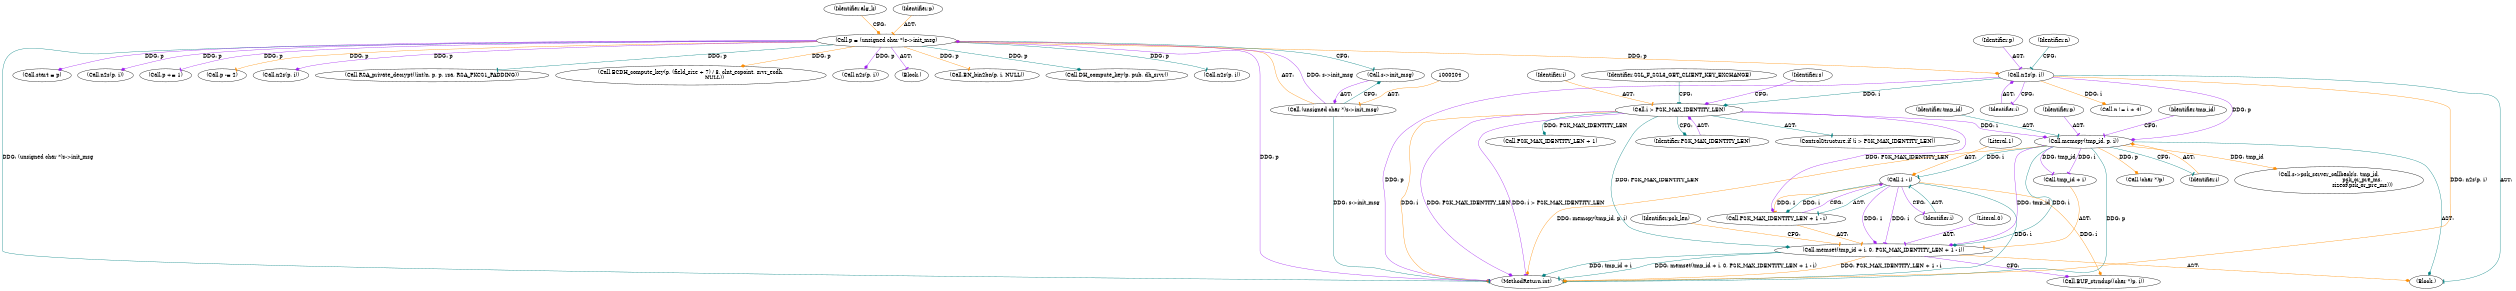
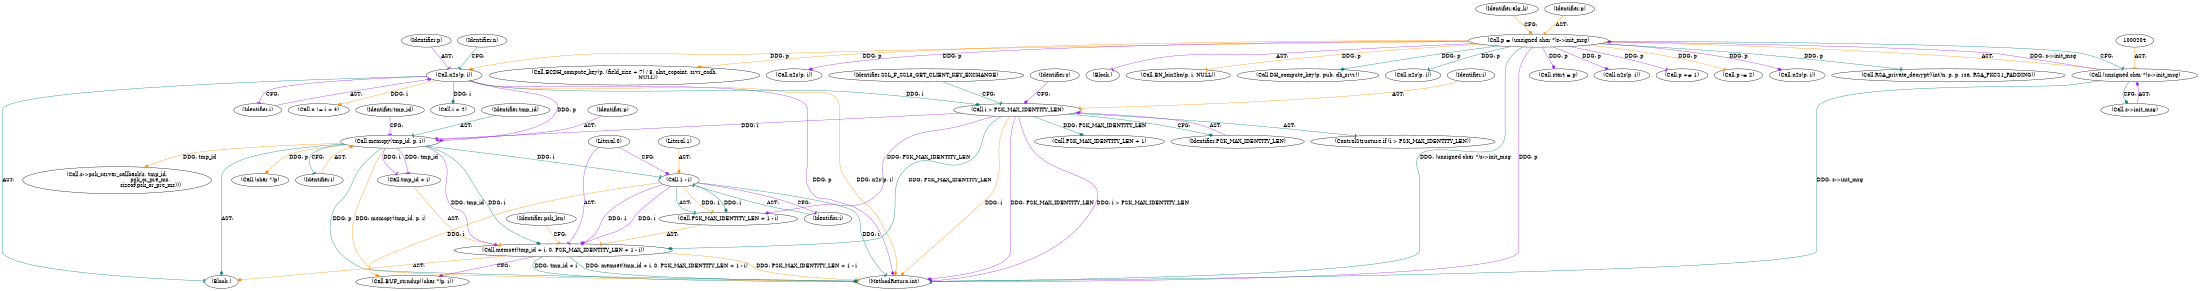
(1165, 45) -> (1866, 44)
none -> (453, 110)
(1893, 117) -> (699, 126)
(1839, 196) -> (642, 160)
